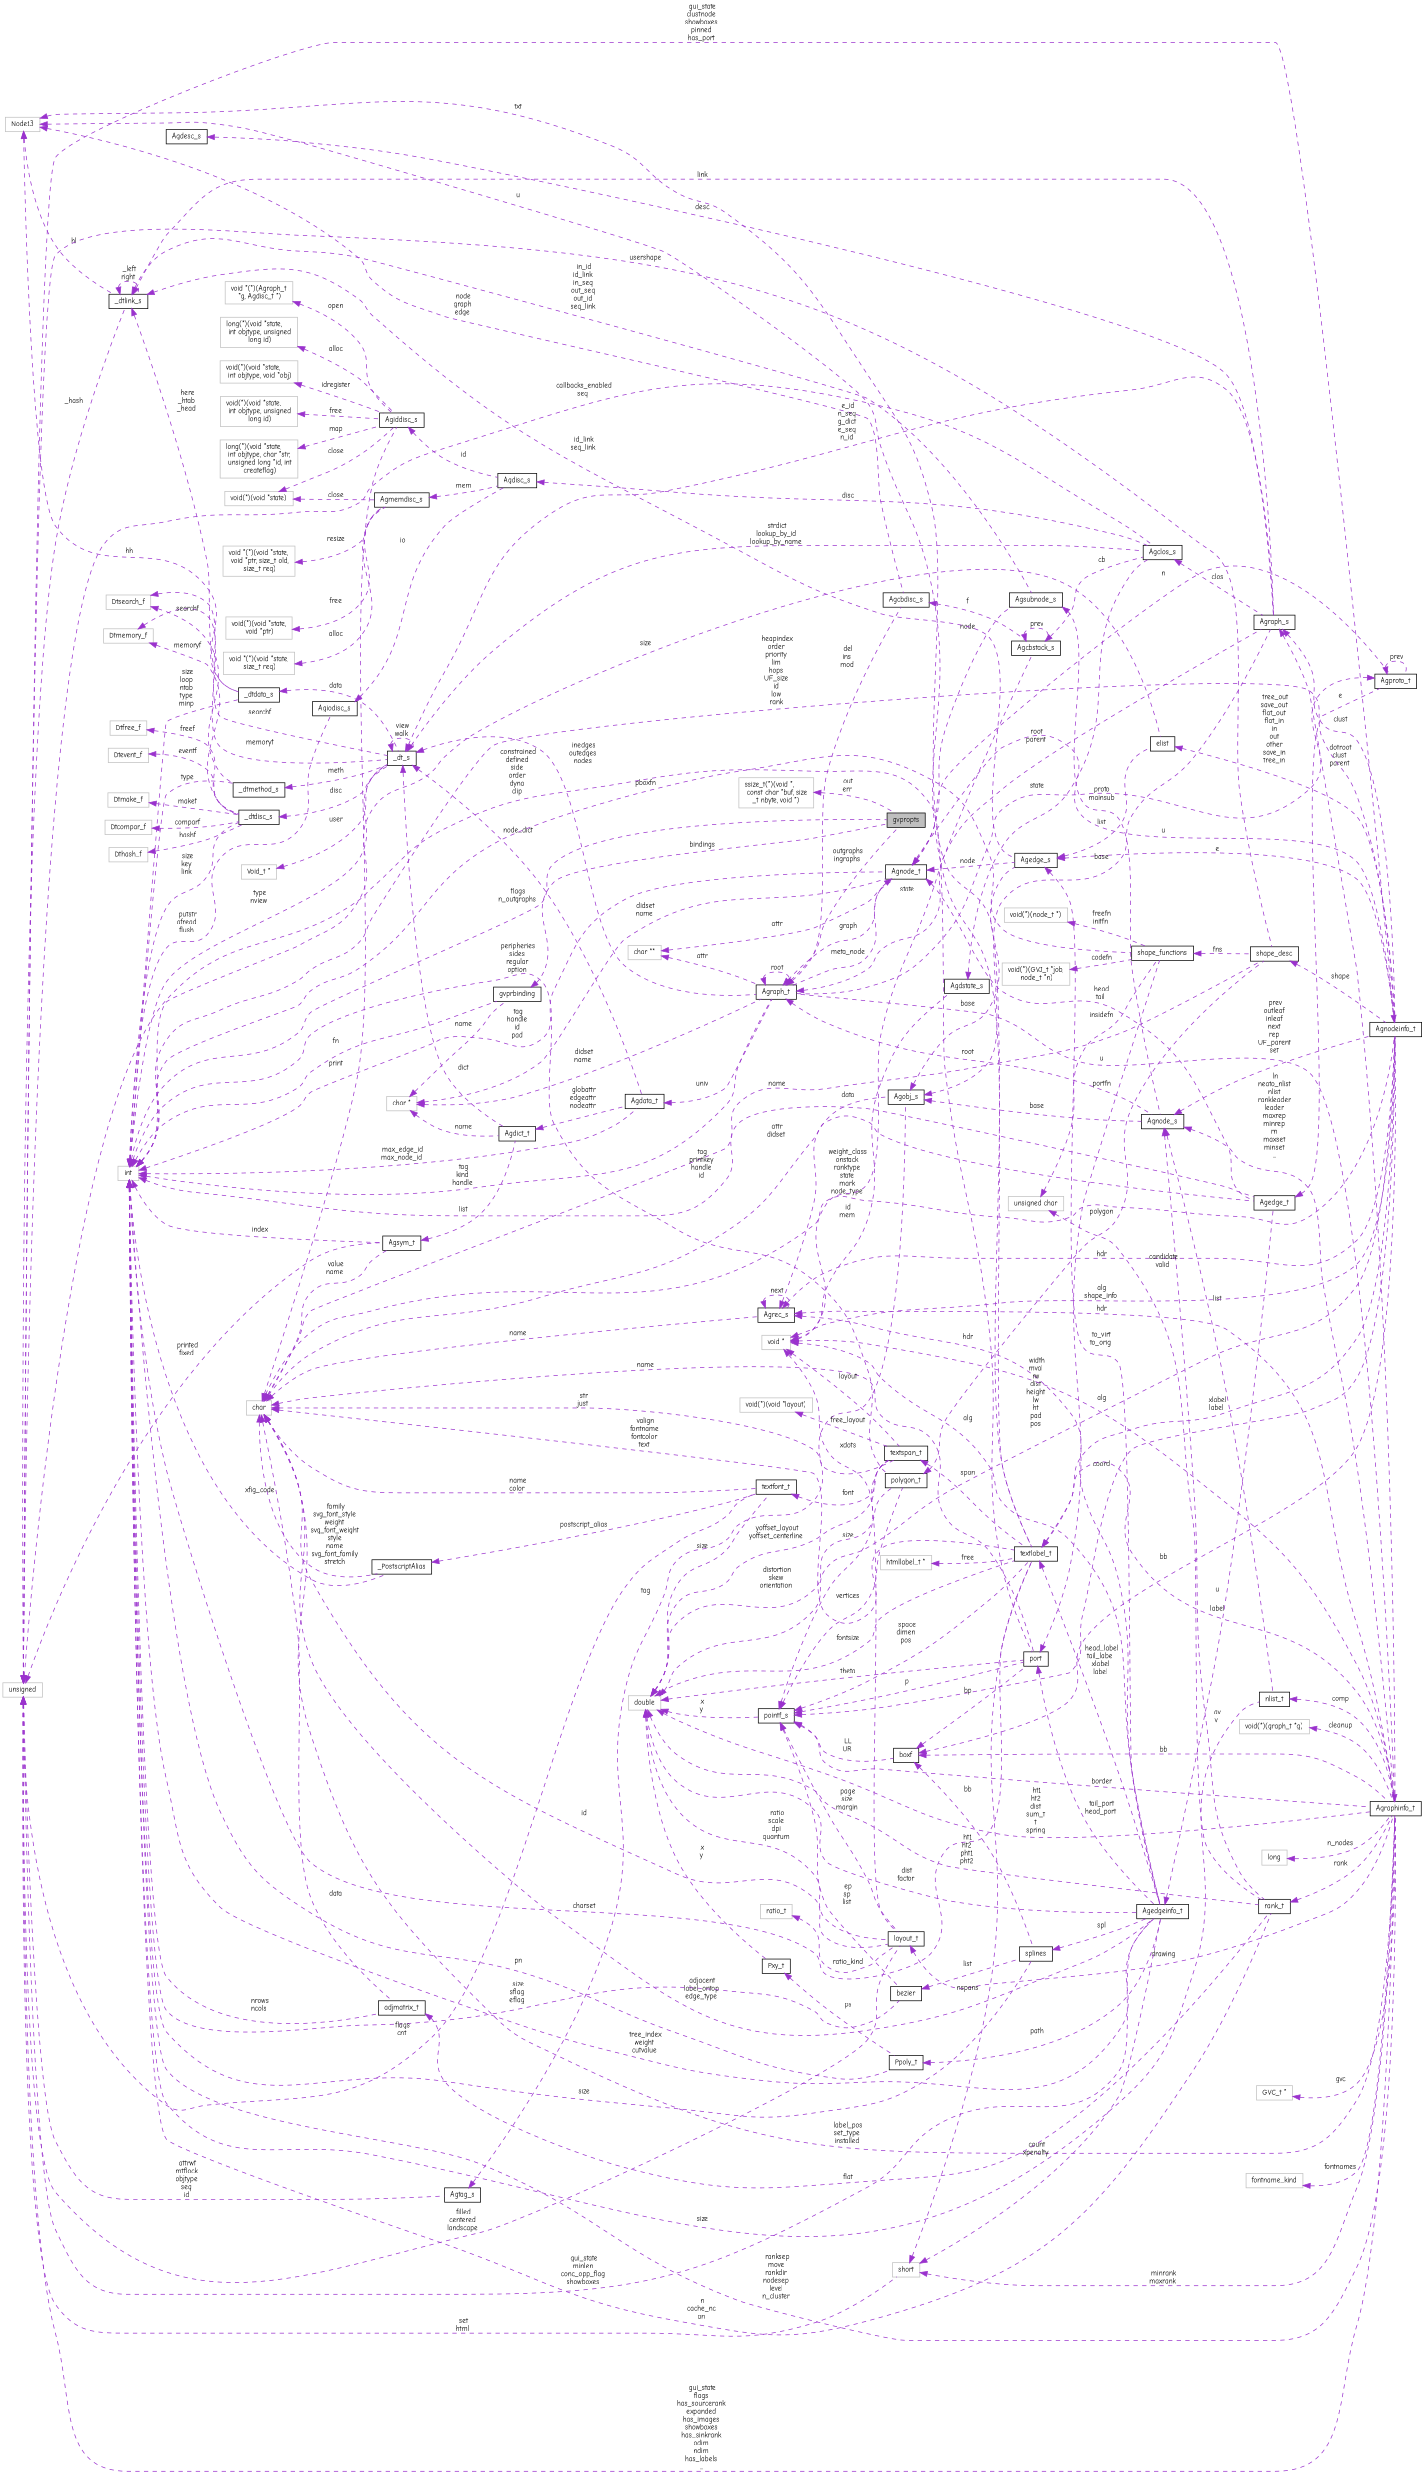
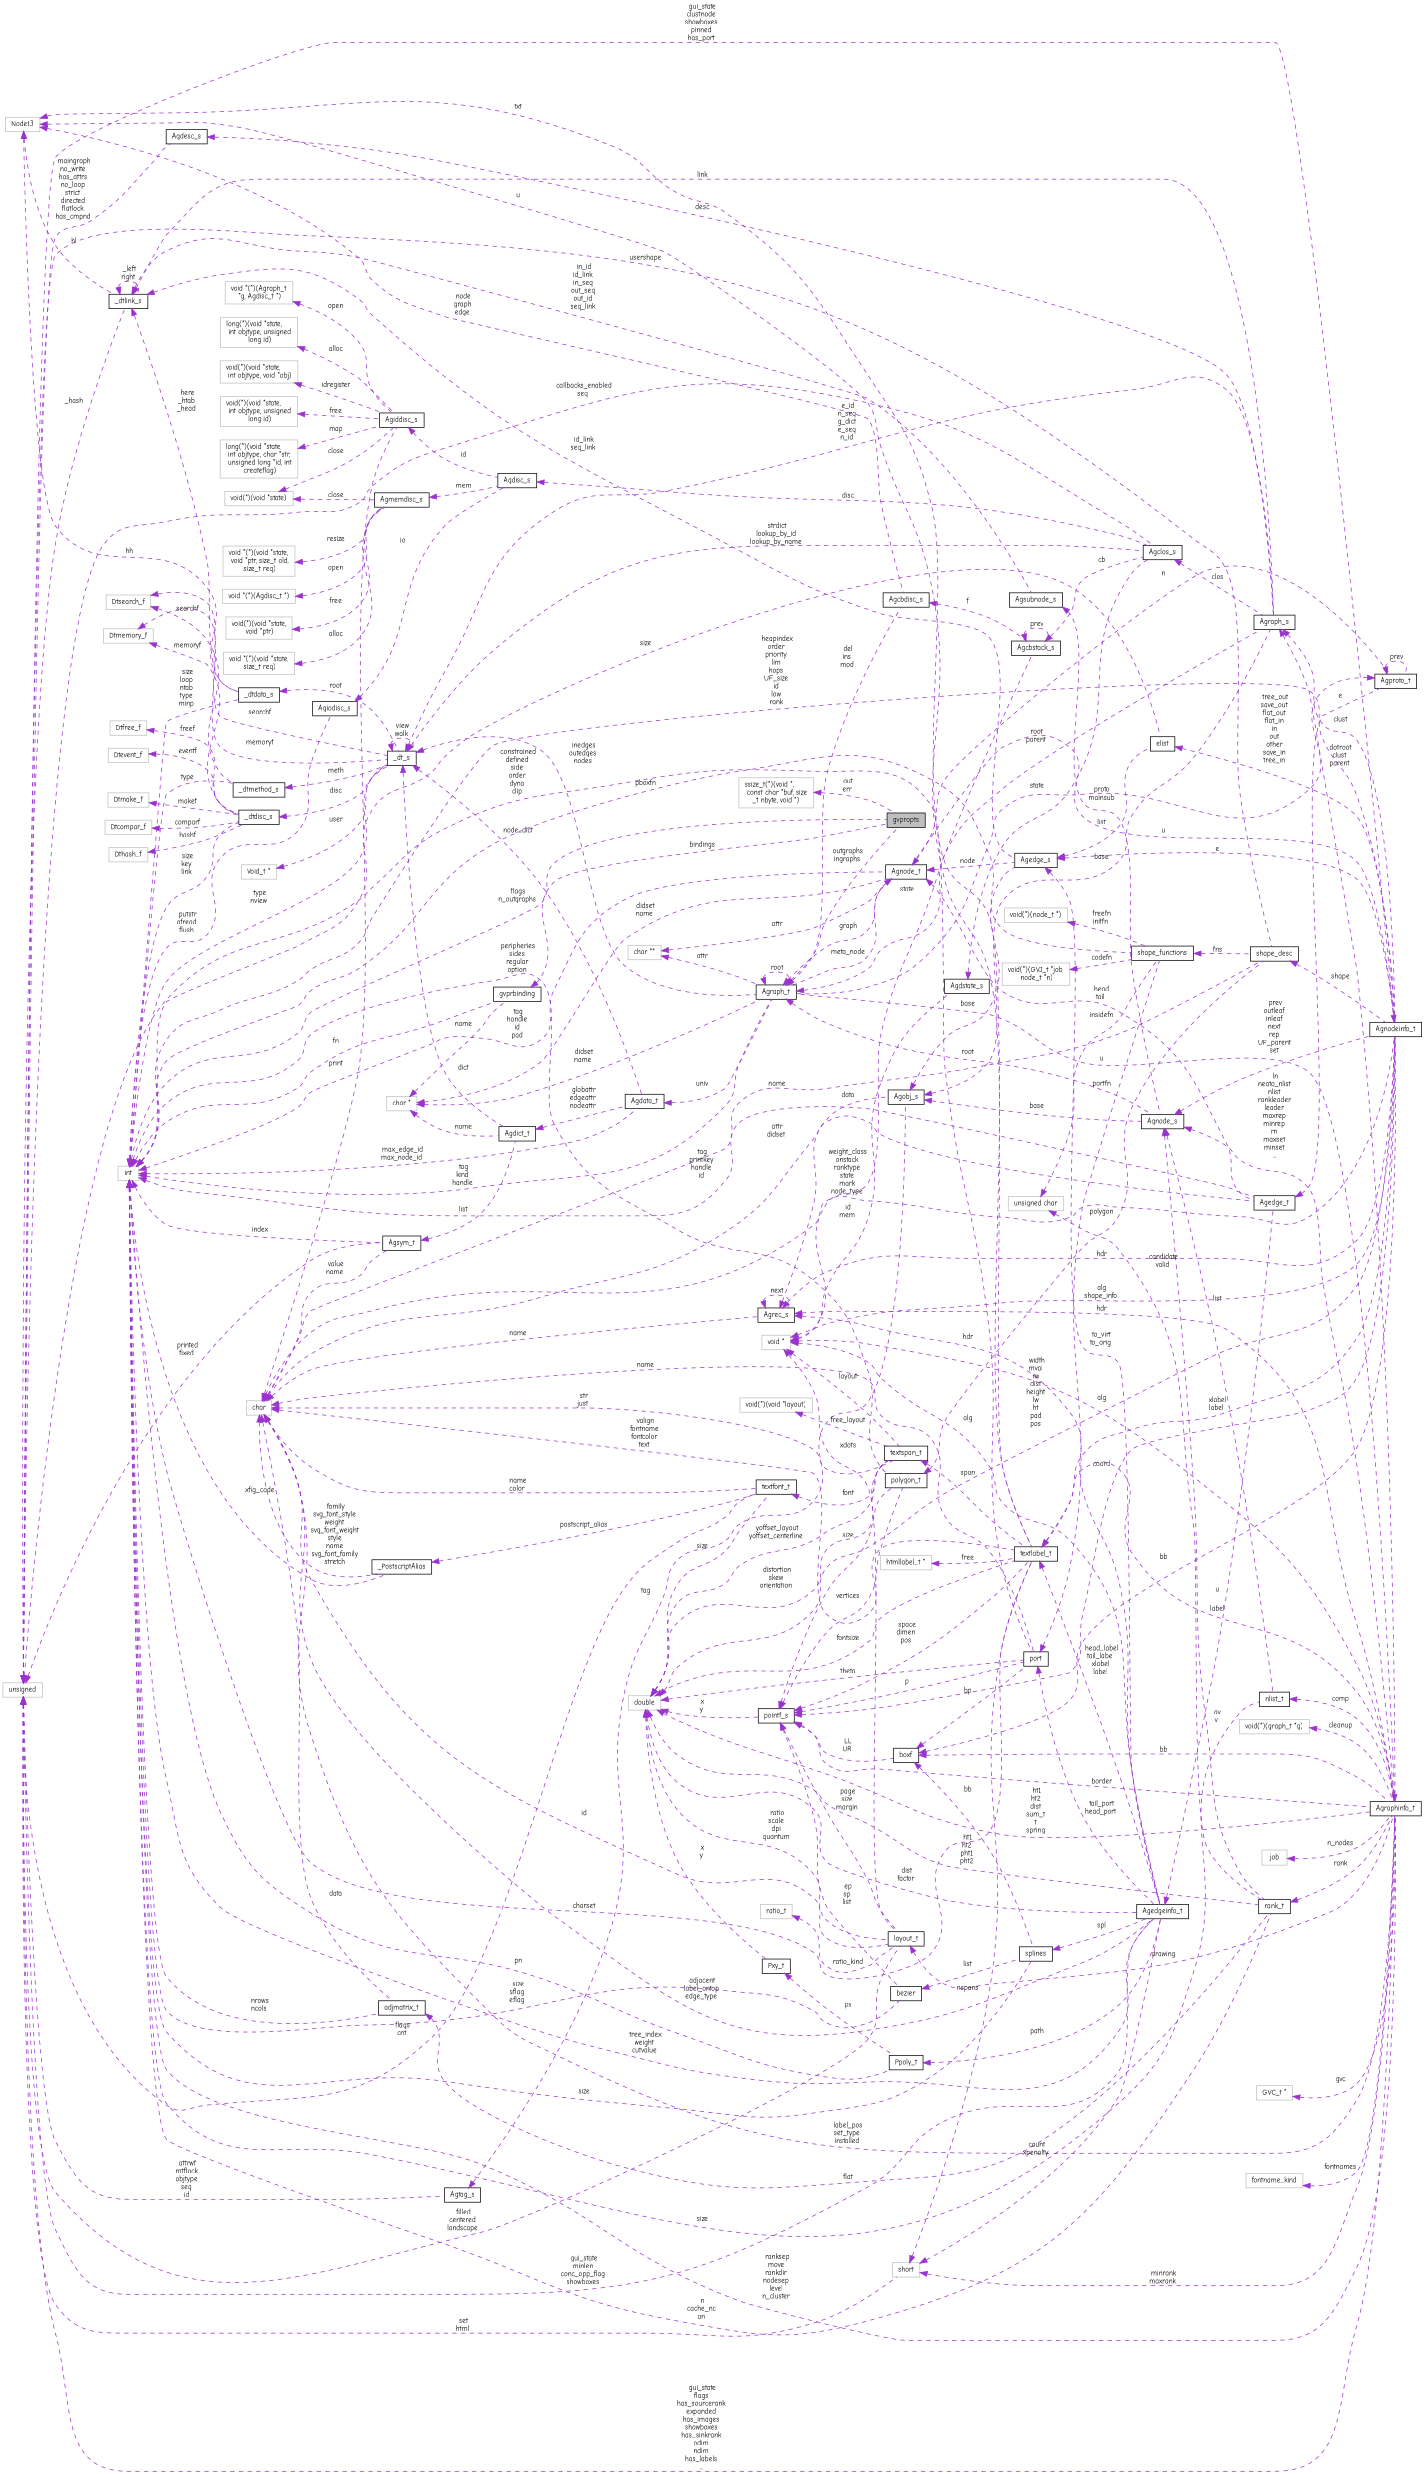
none -> (259, 596)
(335, 686) -> (335, 686)
(946, 726) -> none
none -> (33, 880)
(1274, 1858) -> (1274, 1858)
